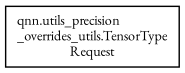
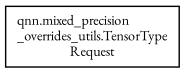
(92, 37) -> (92, 37)
